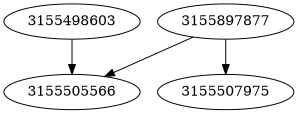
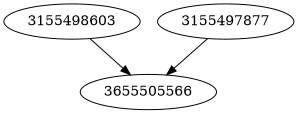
(226, 22) -> (226, 22)
(72, 92) -> (148, 92)
(226, 92) -> none
